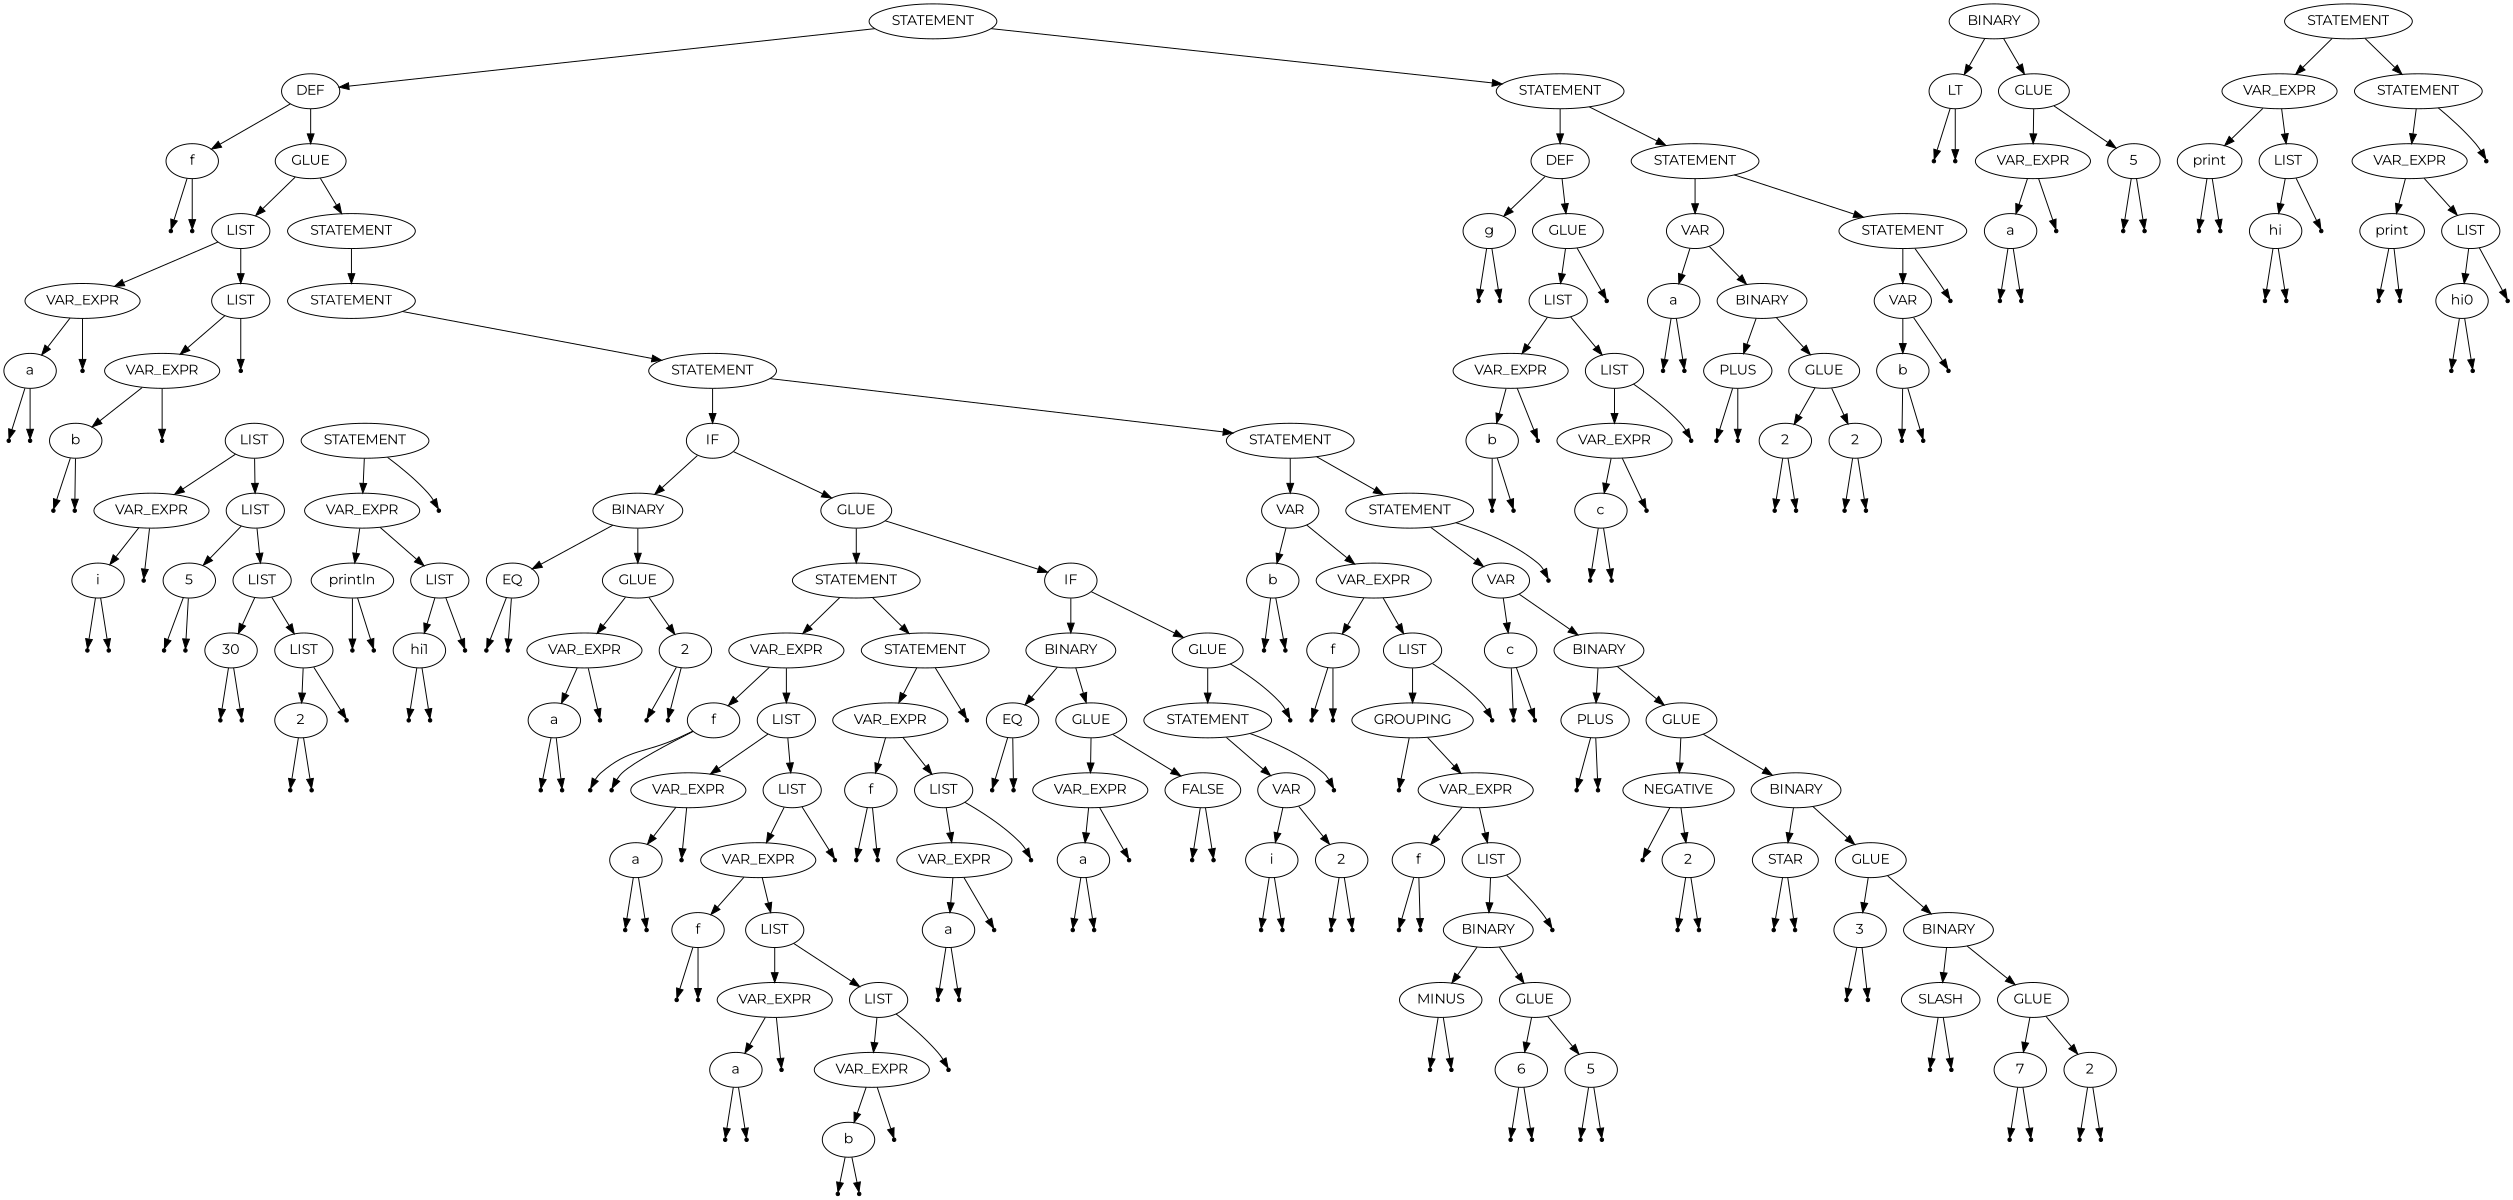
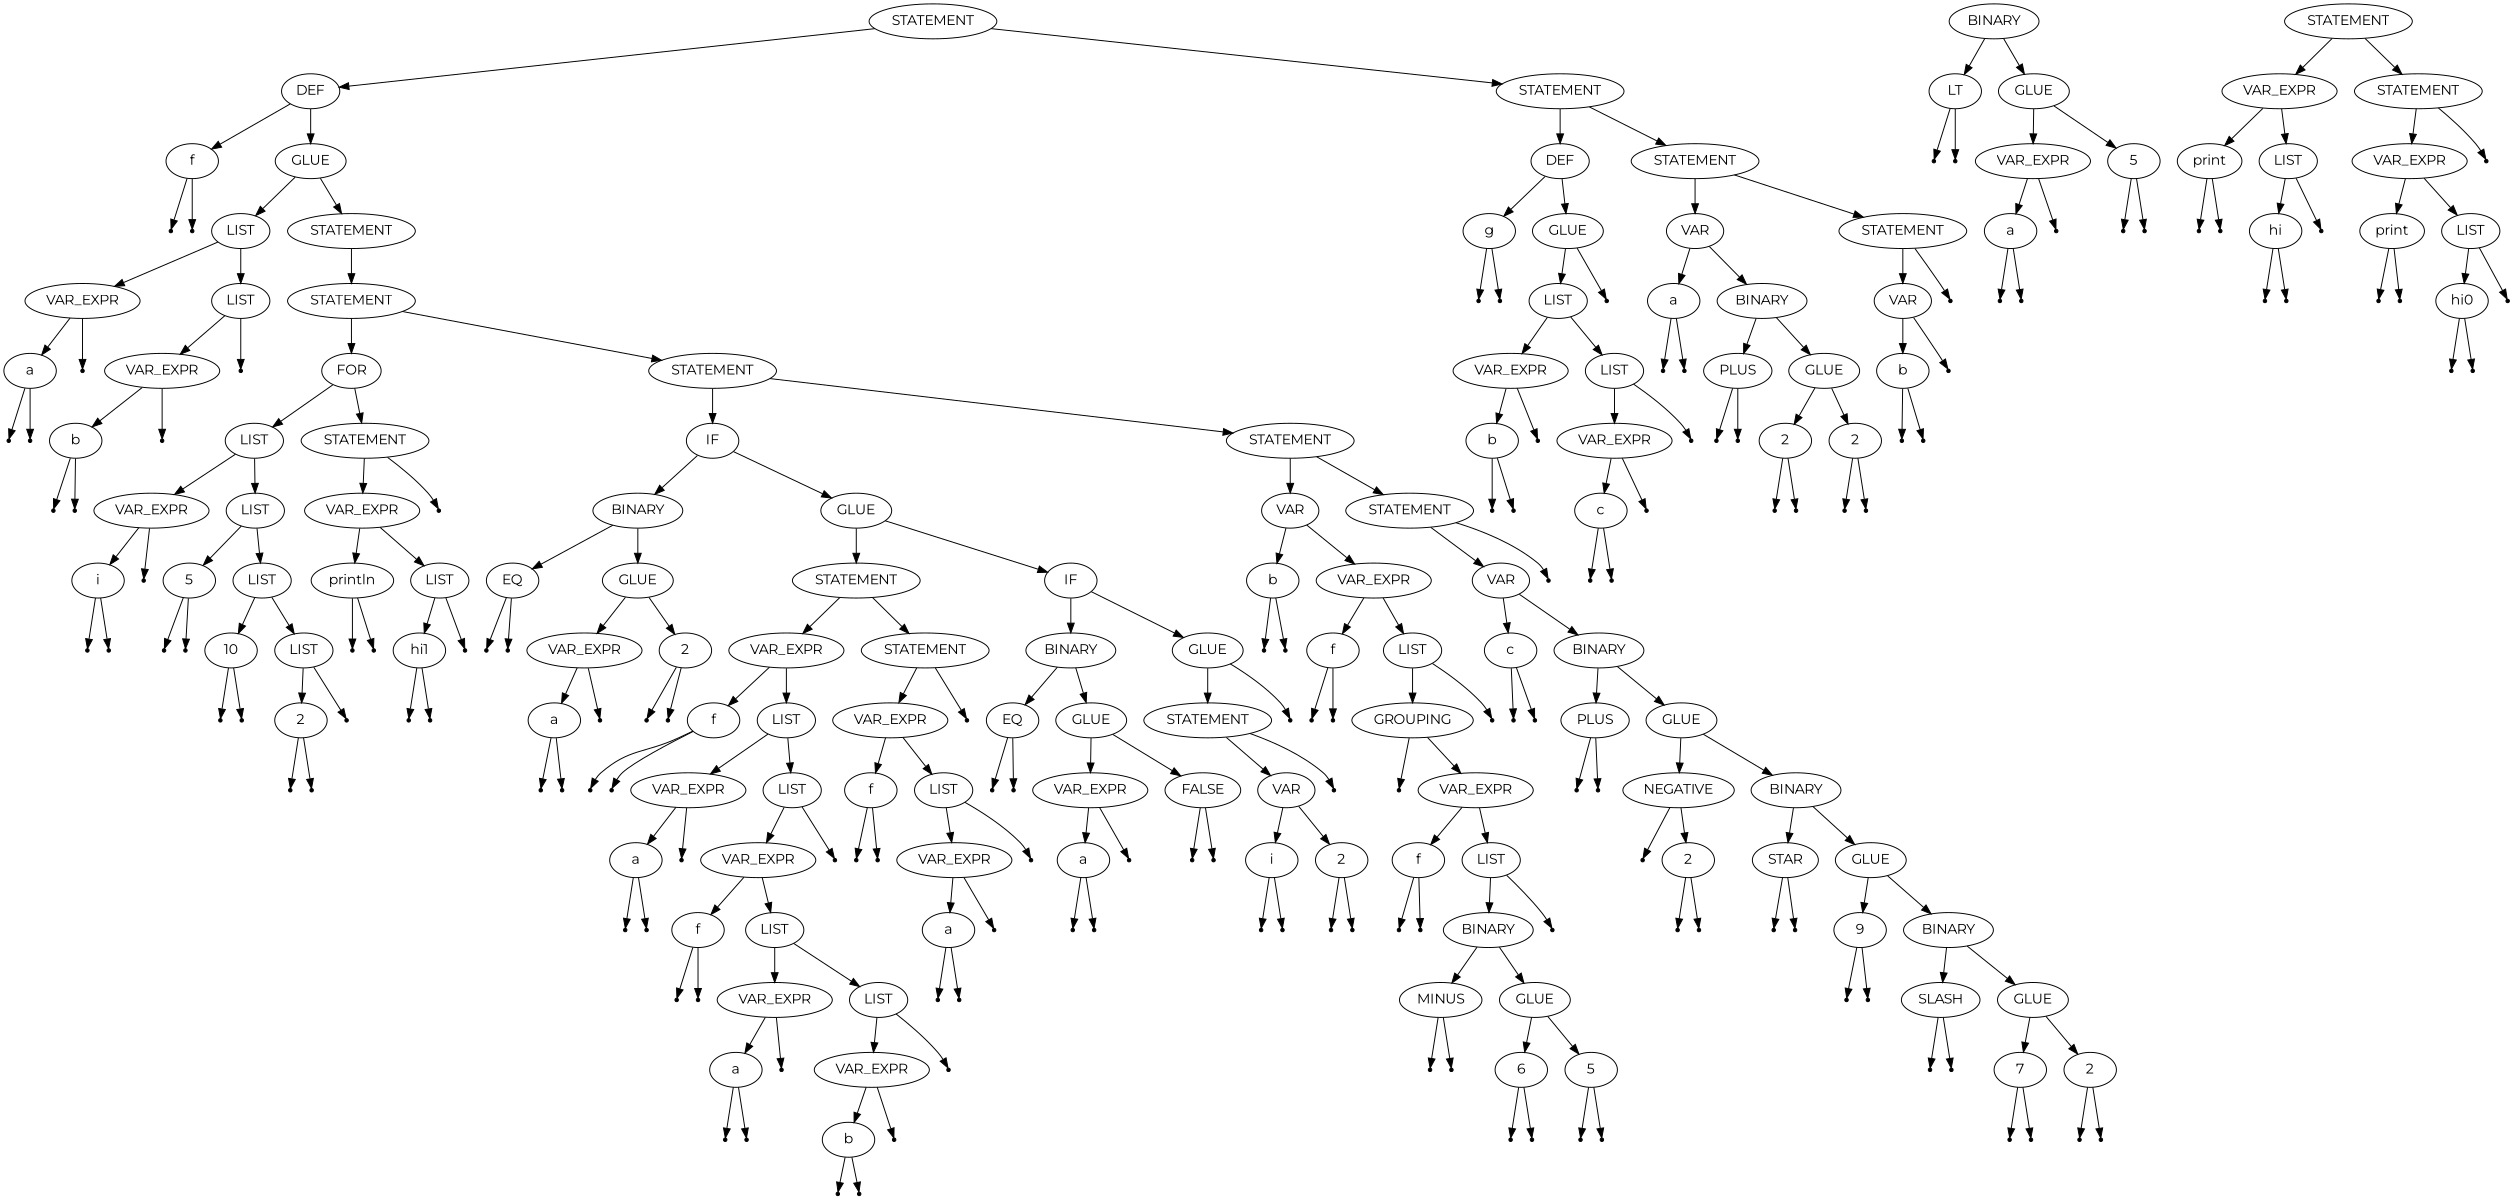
none -> (351, 371)
(231, 650) -> (231, 650)
(1860, 930) -> (1860, 930)
